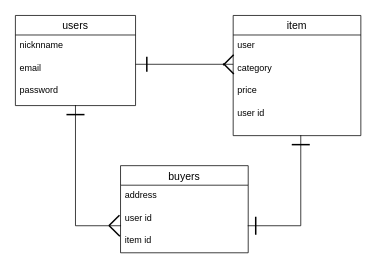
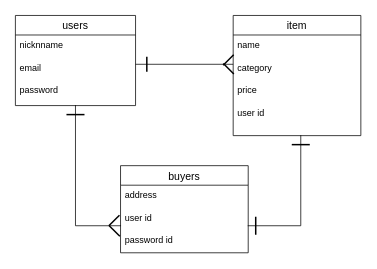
(247, 45) -> (247, 45)
(139, 240) -> (150, 240)
